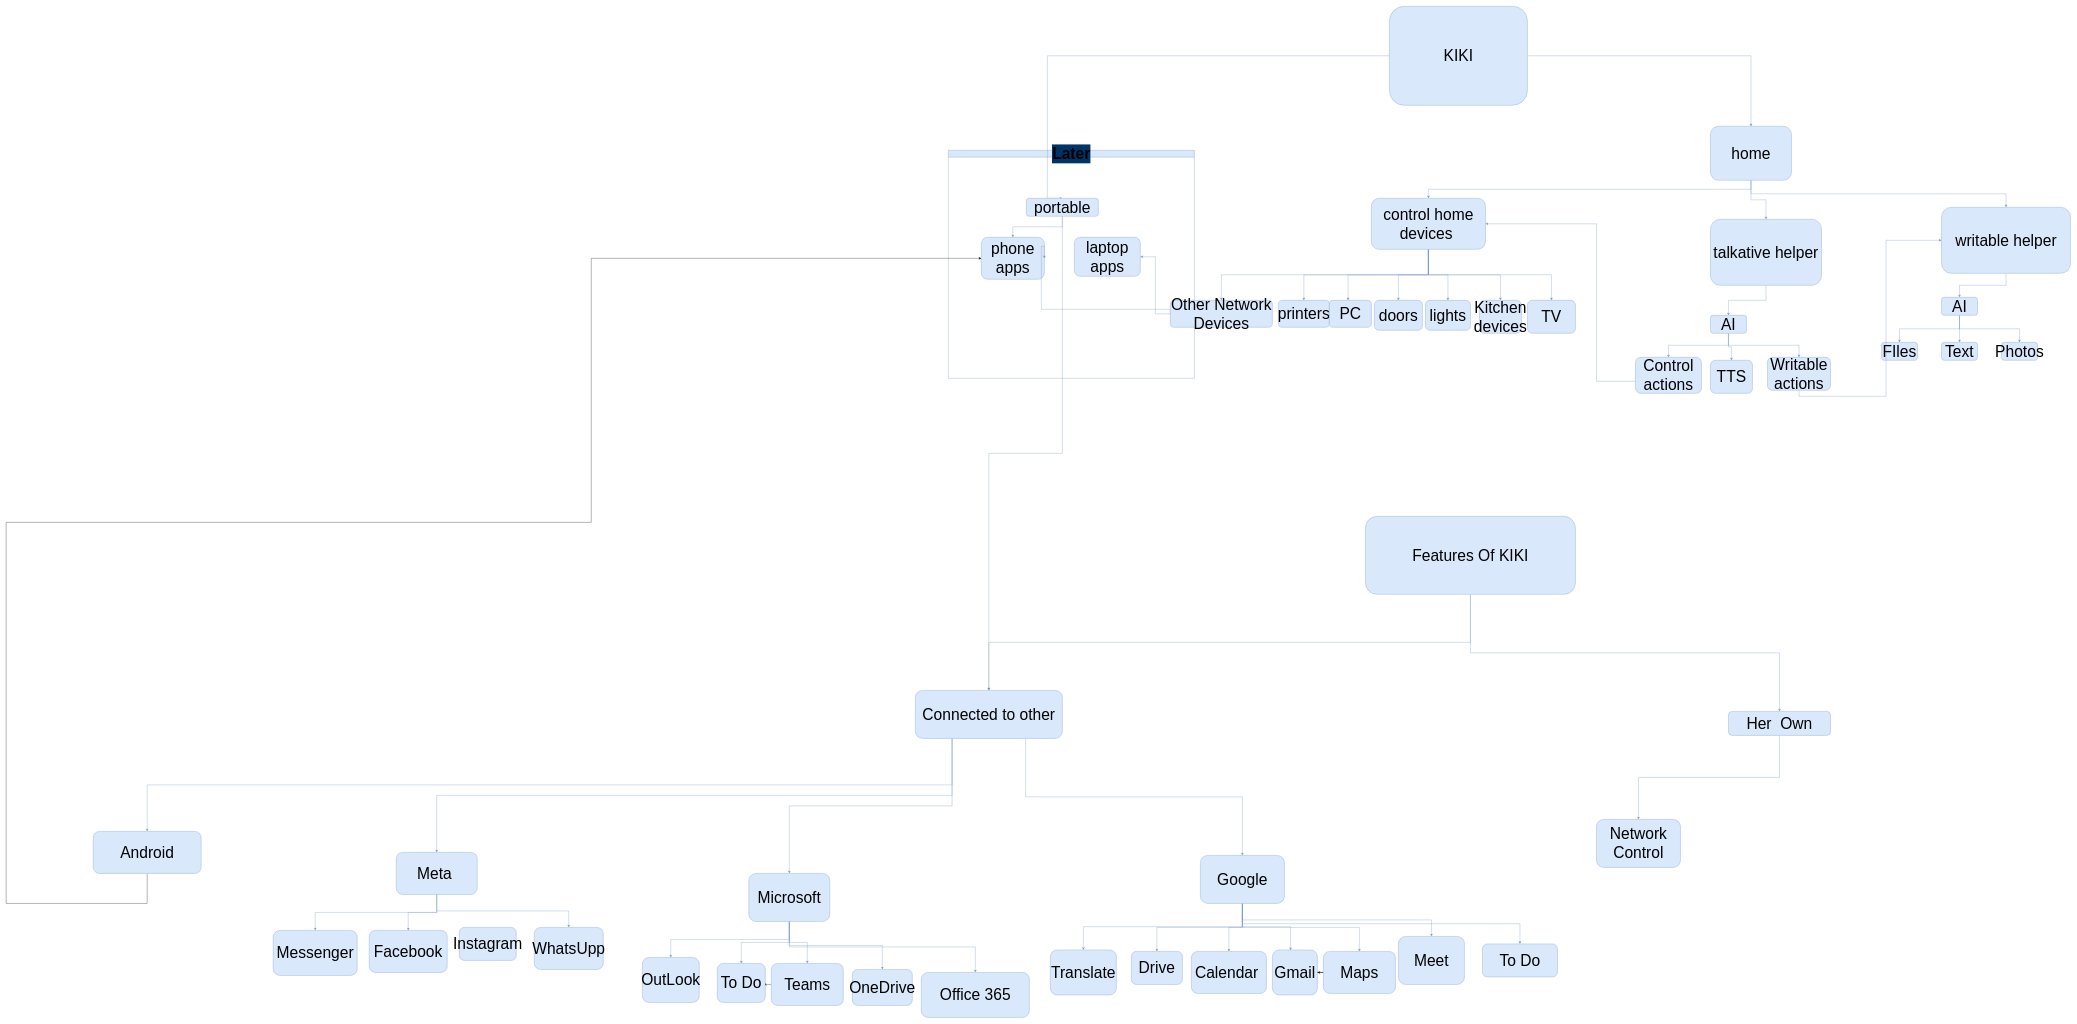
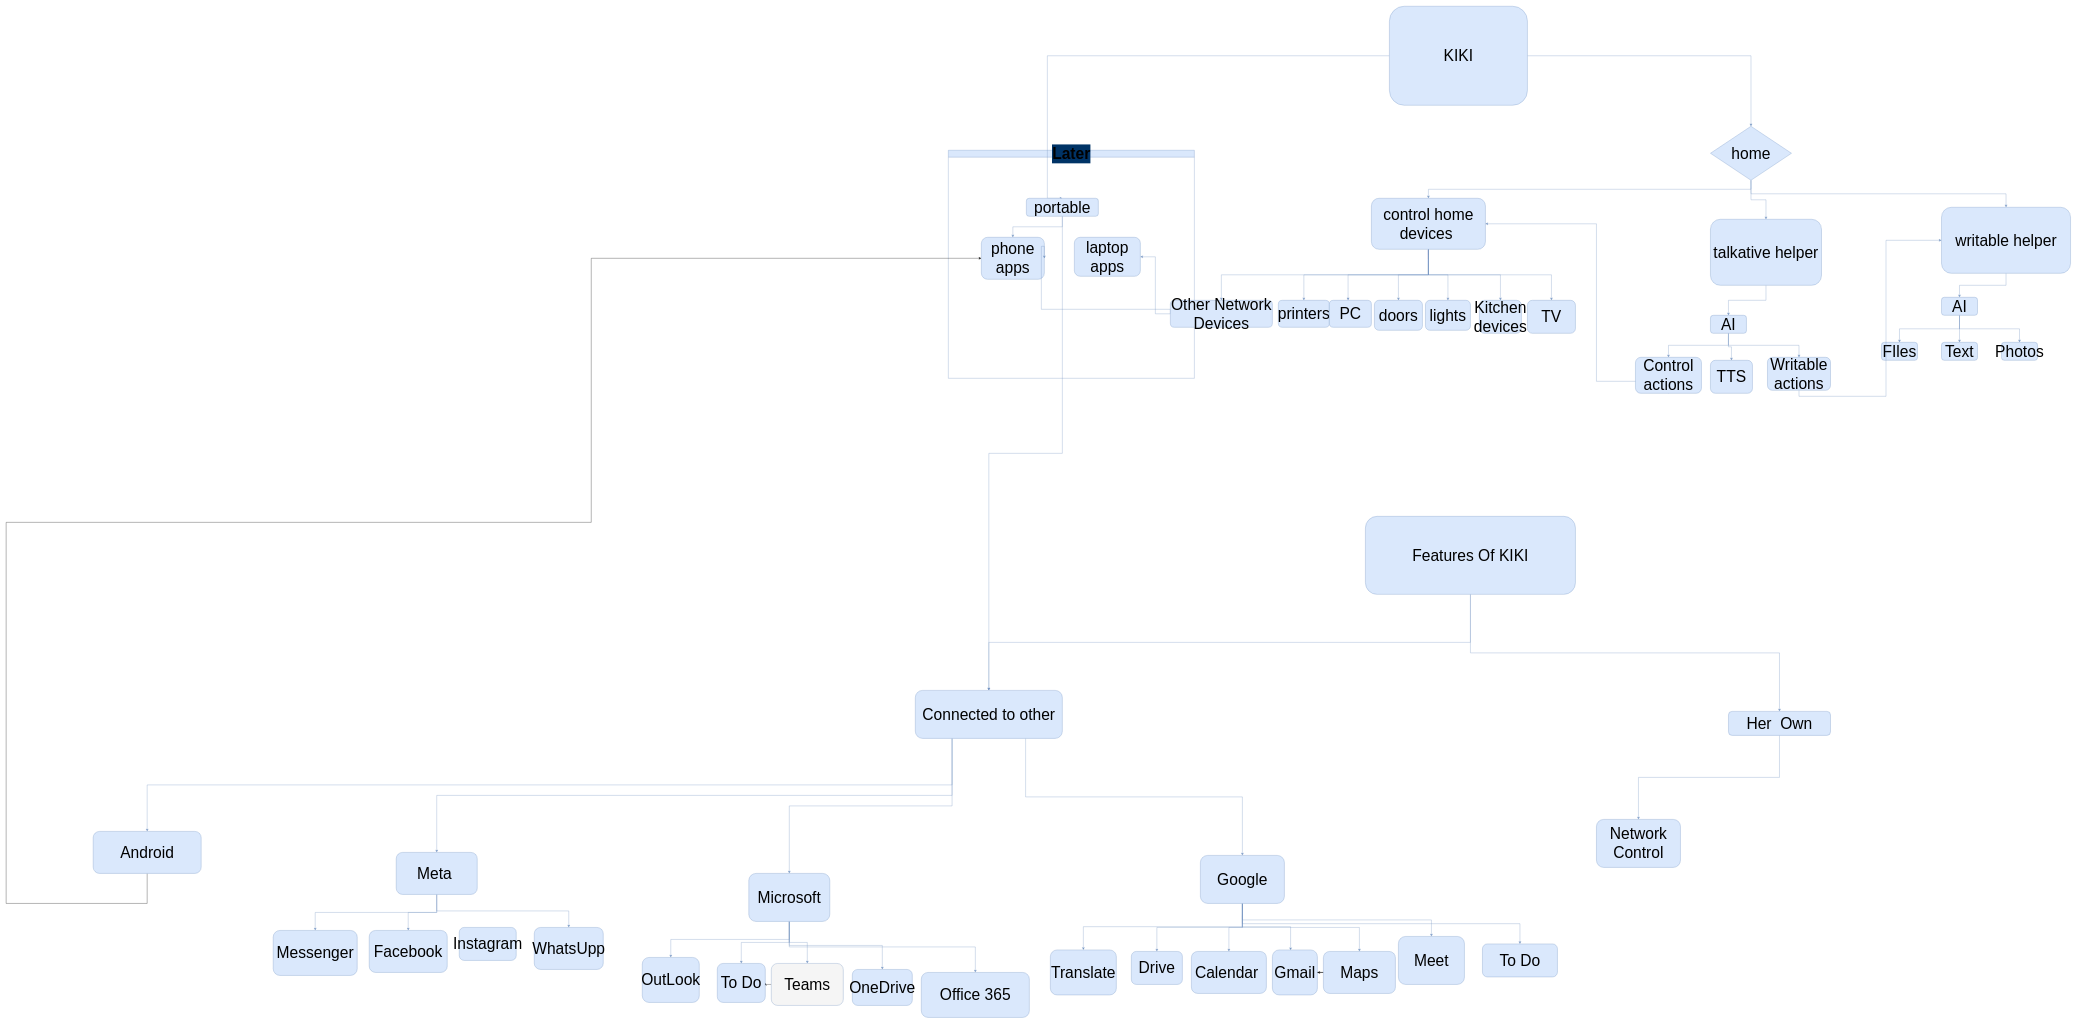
(1751, 153) -> (1751, 153)
(807, 984) -> (807, 984)
